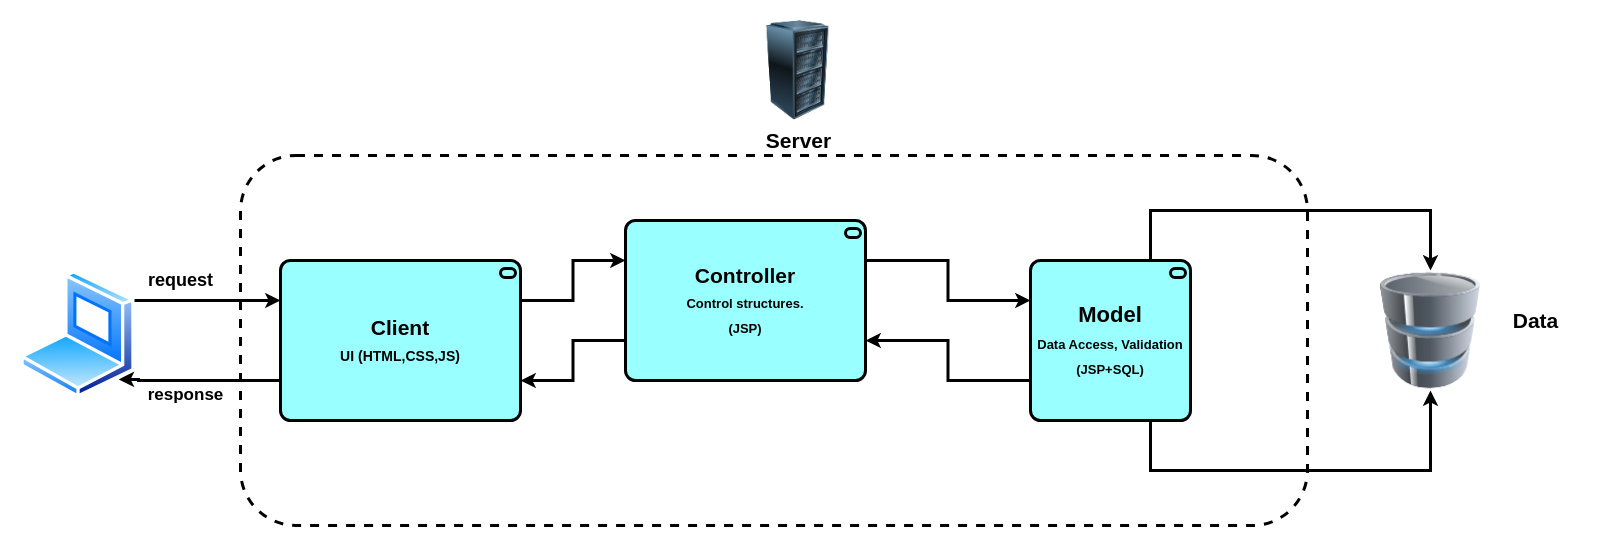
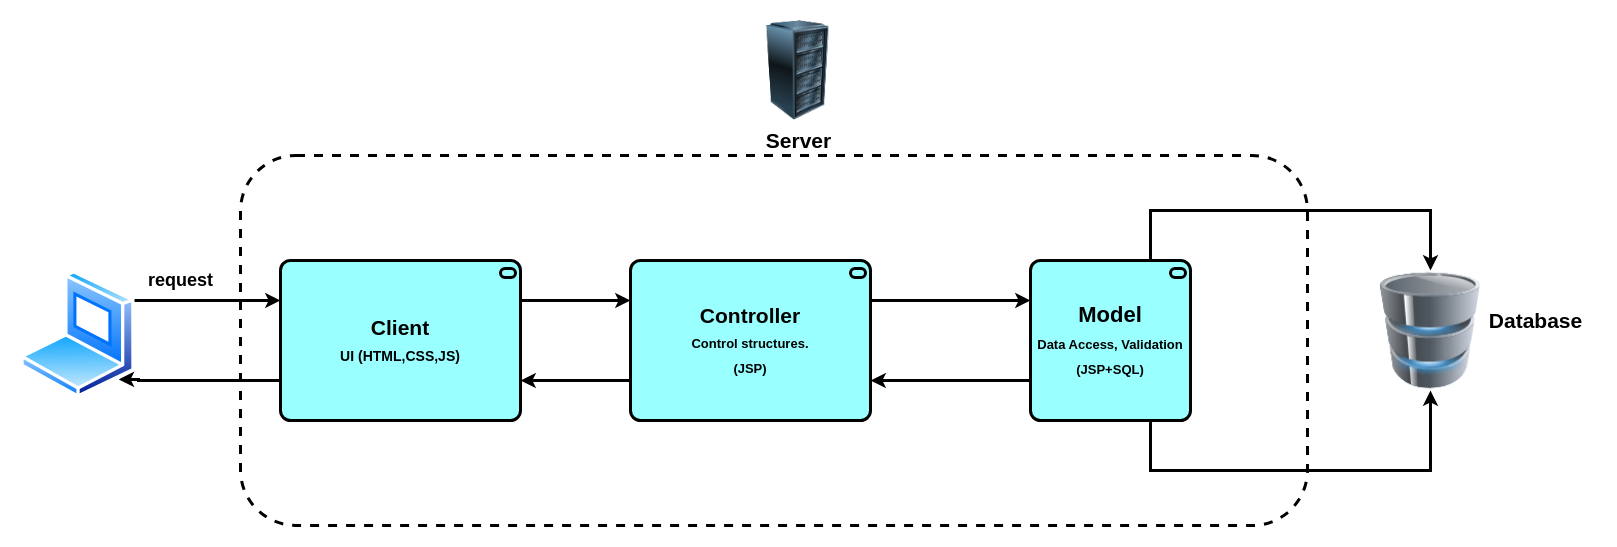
(746, 301) -> (751, 341)
(1536, 321) -> (1536, 321)
(186, 396) -> none
